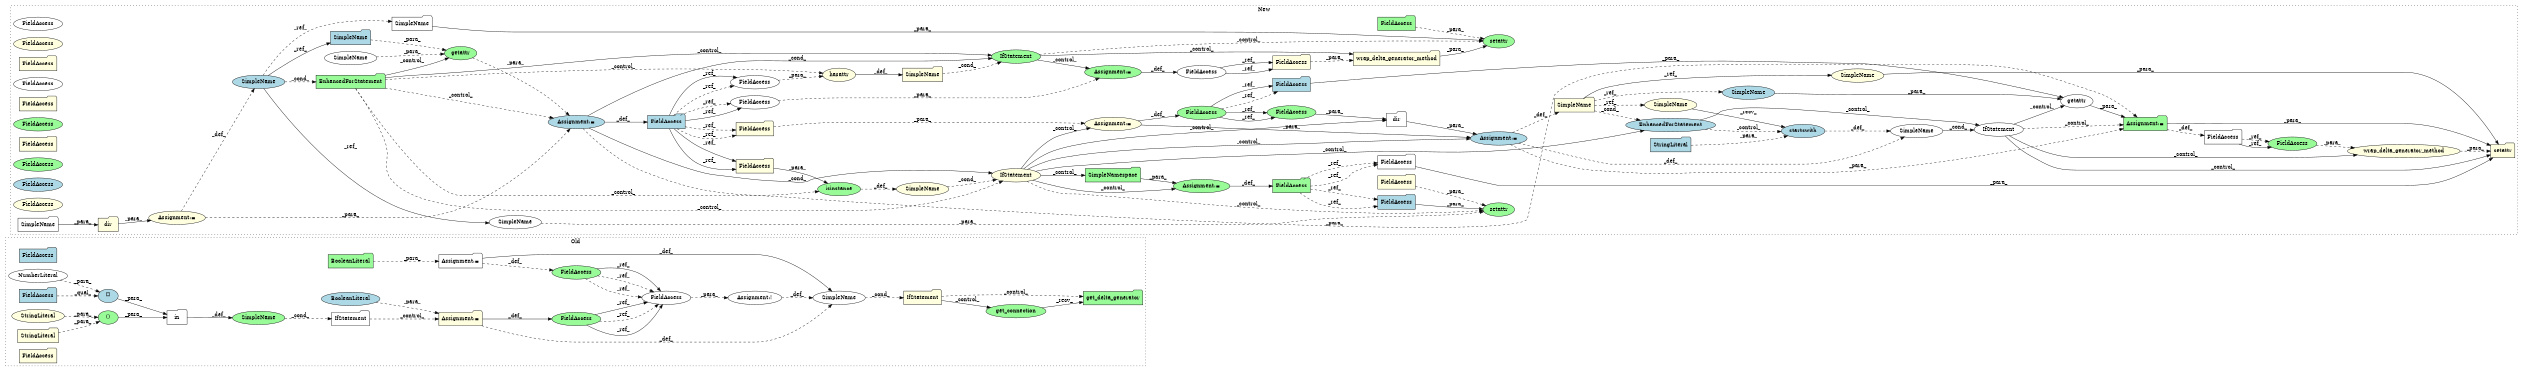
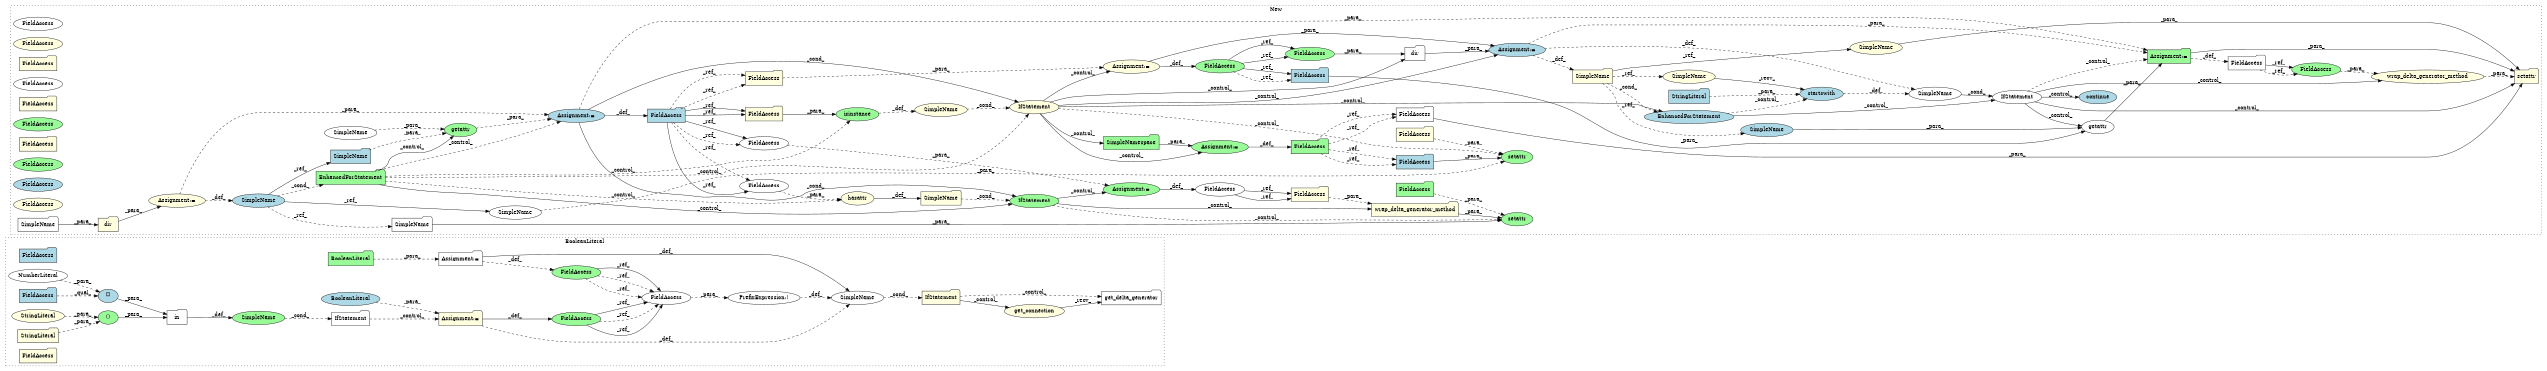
none -> (2098, 97)
(576, 242) -> (585, 242)
(755, 298) -> (764, 298)
(1113, 298) -> (1131, 298)
(1016, 311) -> (1034, 311)
